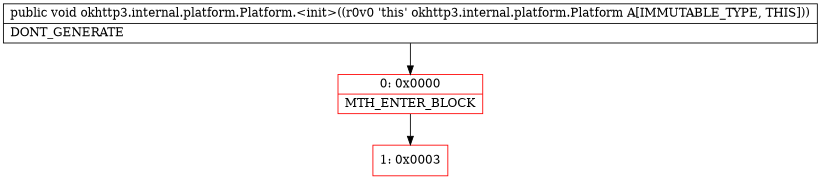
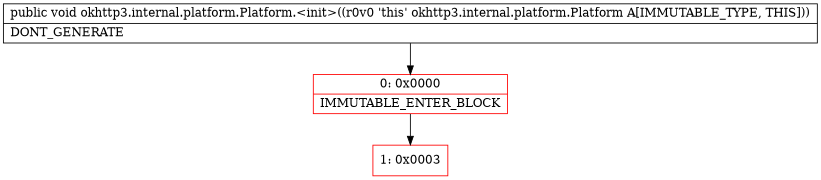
(410, 103) -> (410, 103)
